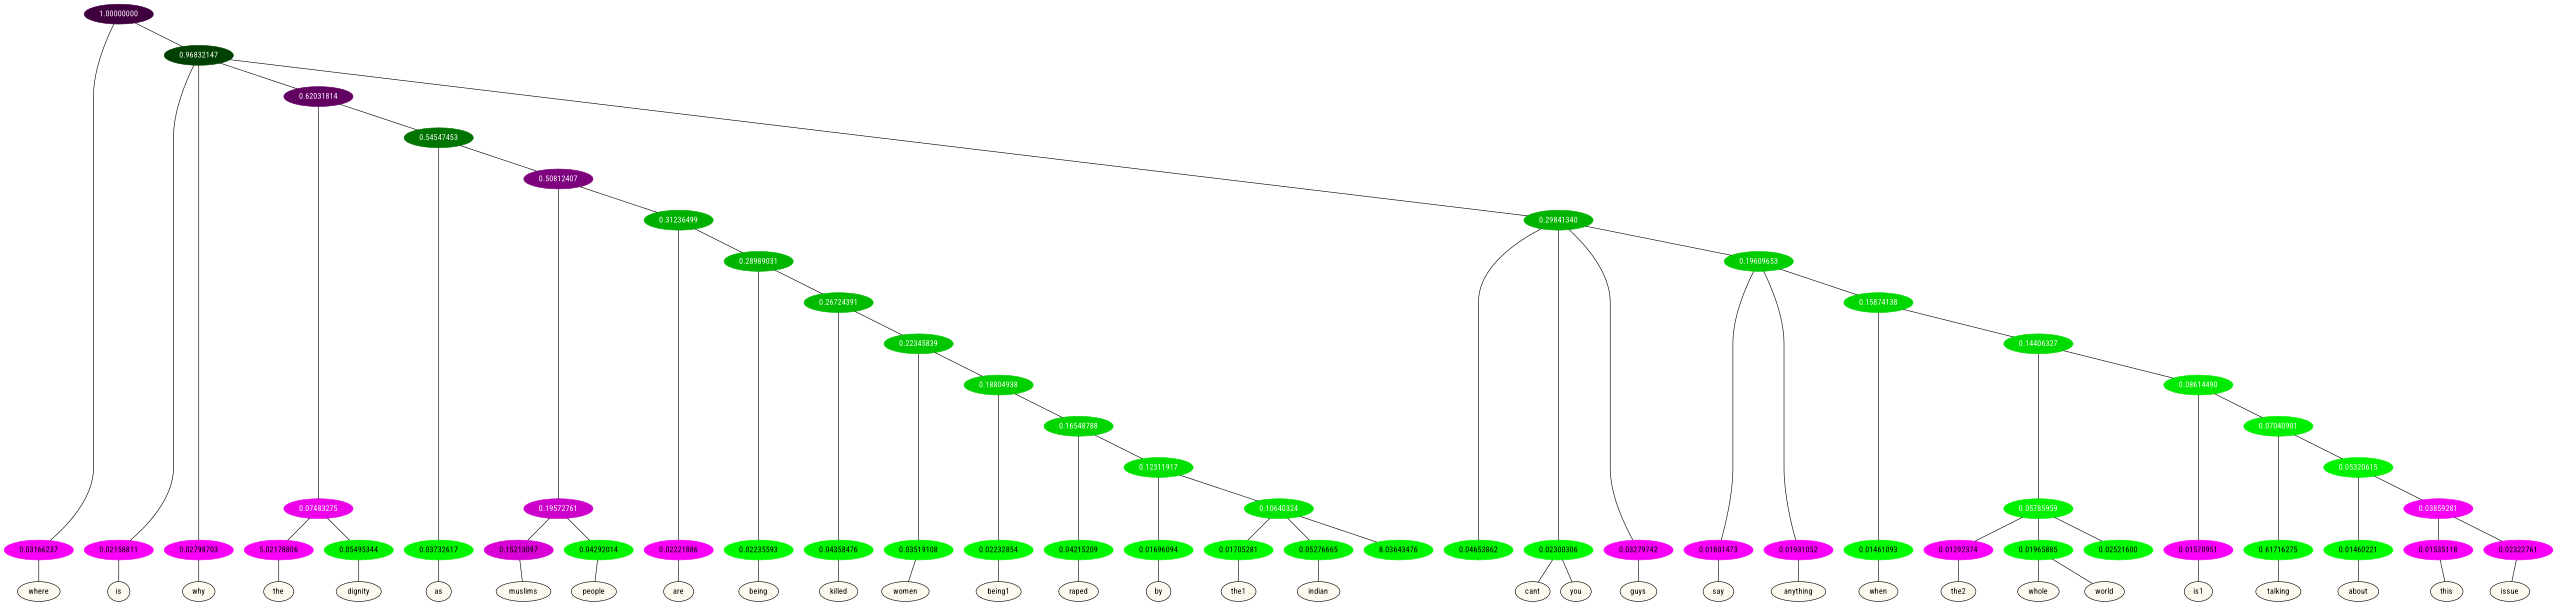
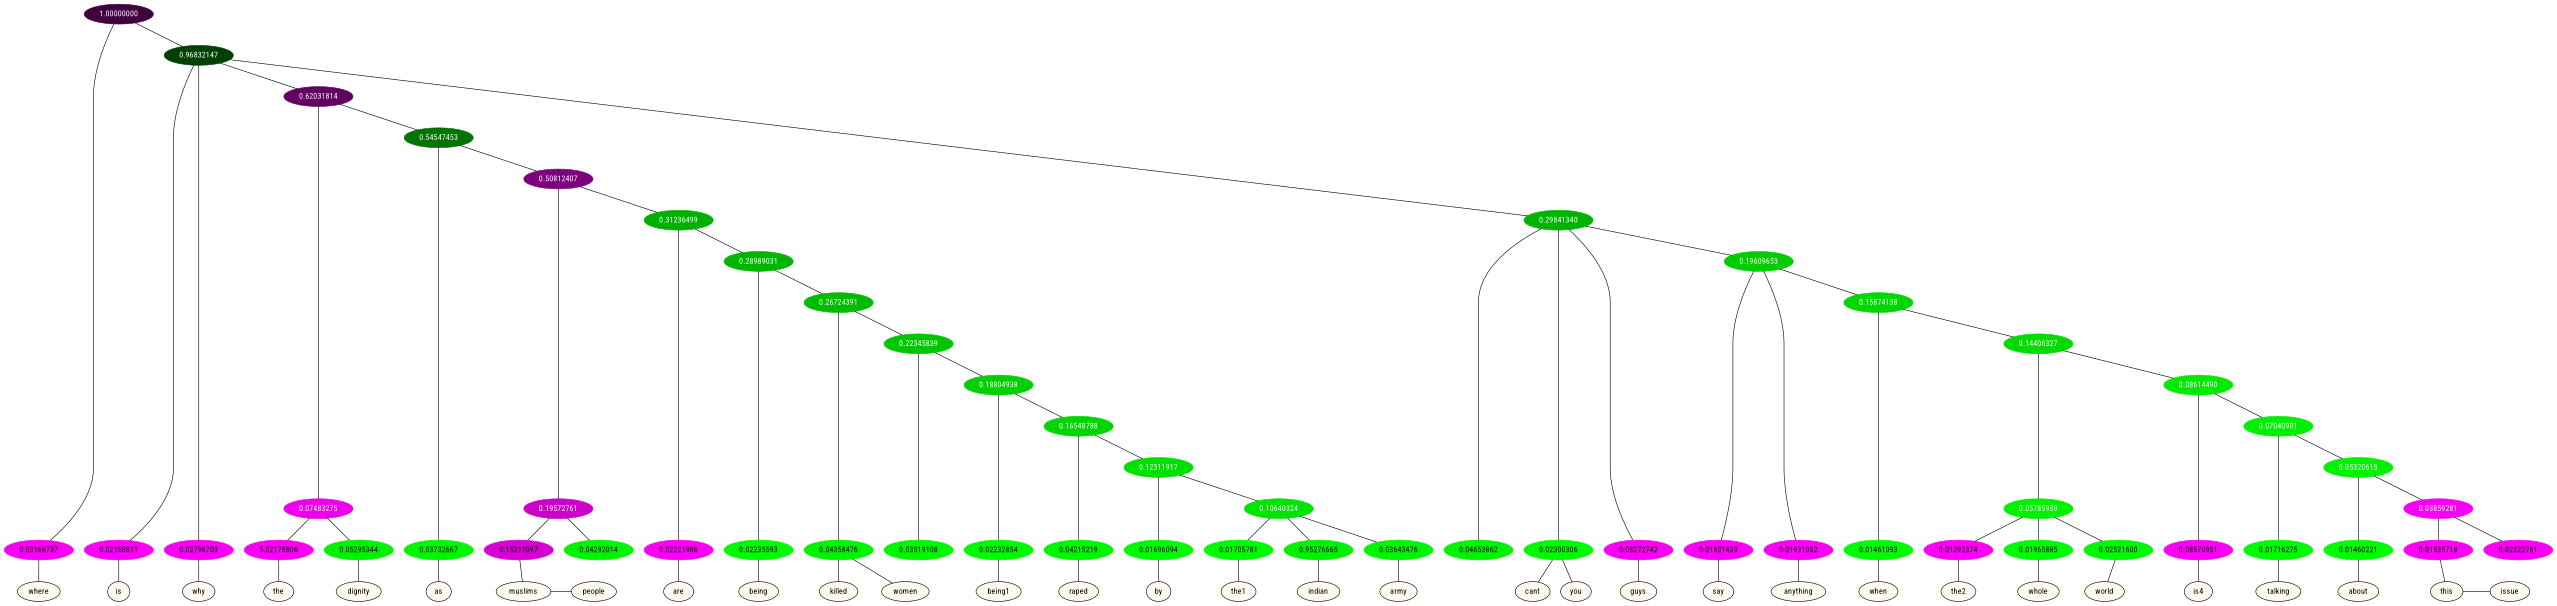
(39, 550) -> (39, 550)
(359, 550) -> (359, 550)
(439, 550) -> (439, 550)
(519, 550) -> (519, 550)
(679, 550) -> (679, 550)
(1079, 550) -> (1079, 550)
(1239, 550) -> (1239, 550)
(1319, 550) -> (1319, 550)
(1399, 550) -> (1399, 550)
(1638, 550) -> (1638, 550)
(1718, 550) -> (1718, 550)
(2198, 550) -> (2198, 550)
(2278, 550) -> (2278, 550)
(2438, 550) -> (2438, 550)
(596, 571) -> (561, 592)
(912, 571) -> (873, 571)
(2072, 571) -> (2111, 571)
(2514, 571) -> (2476, 592)
none -> (1399, 592)
(2198, 592) -> (2198, 592)
